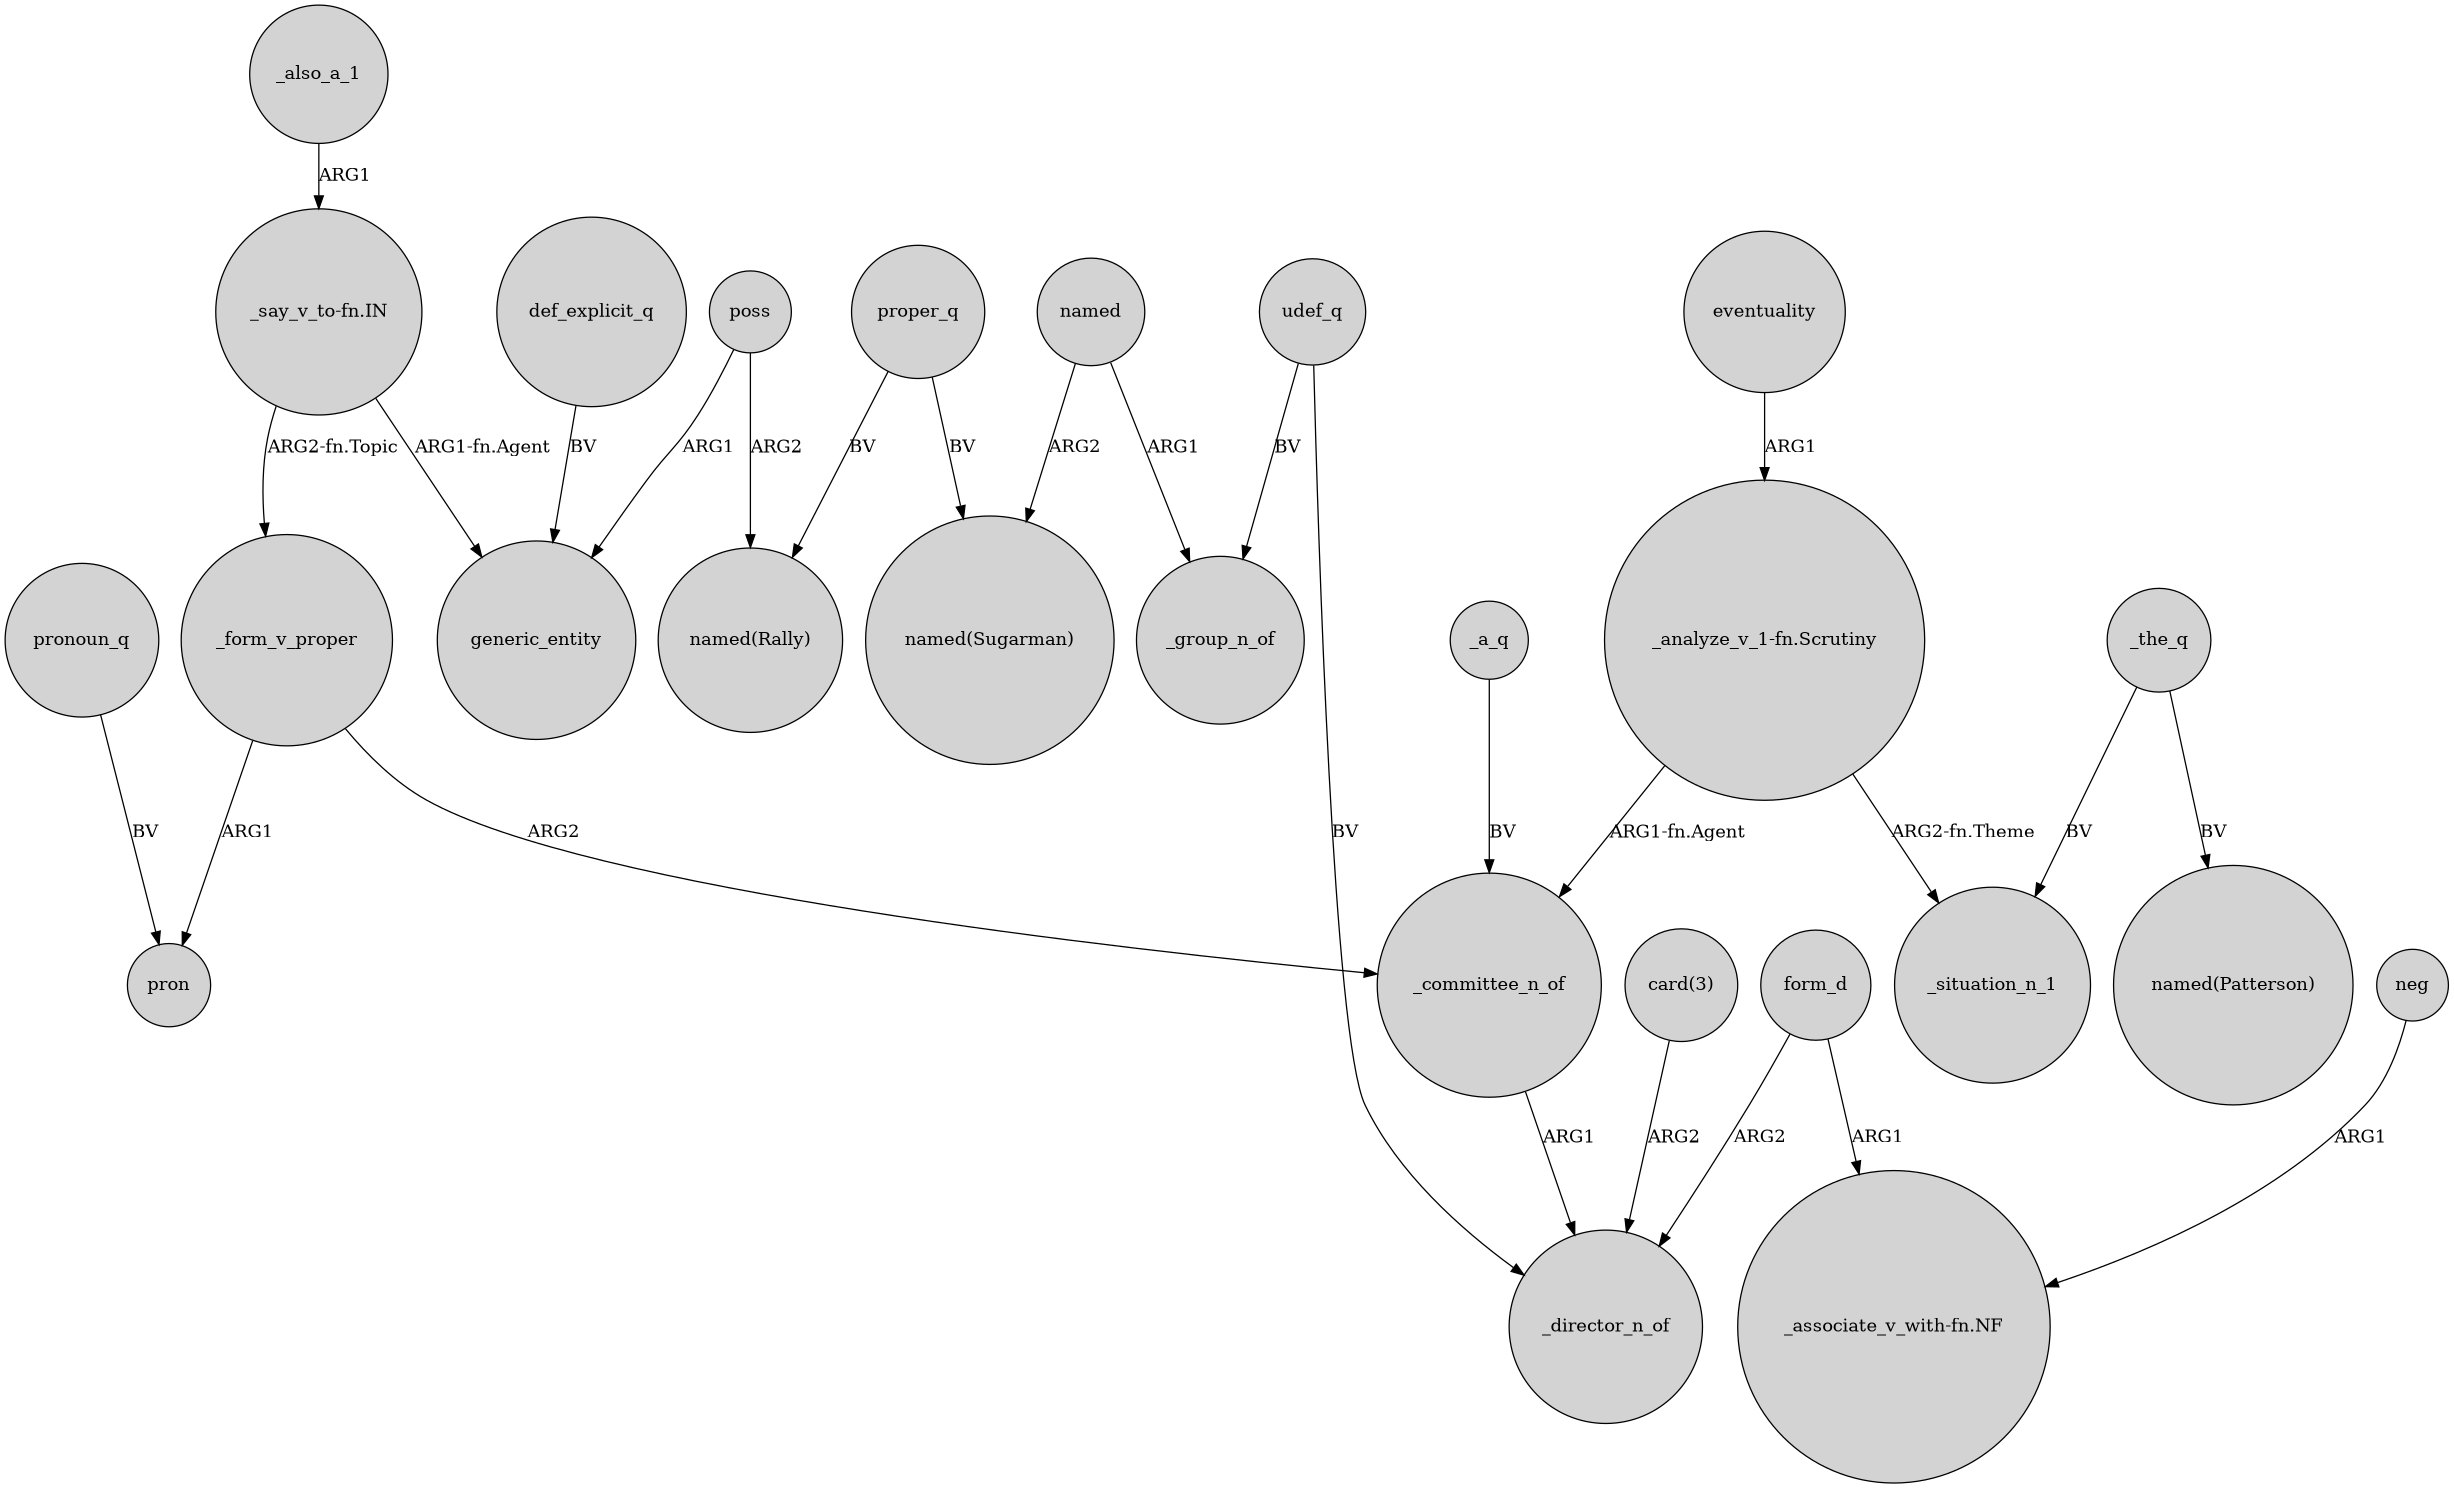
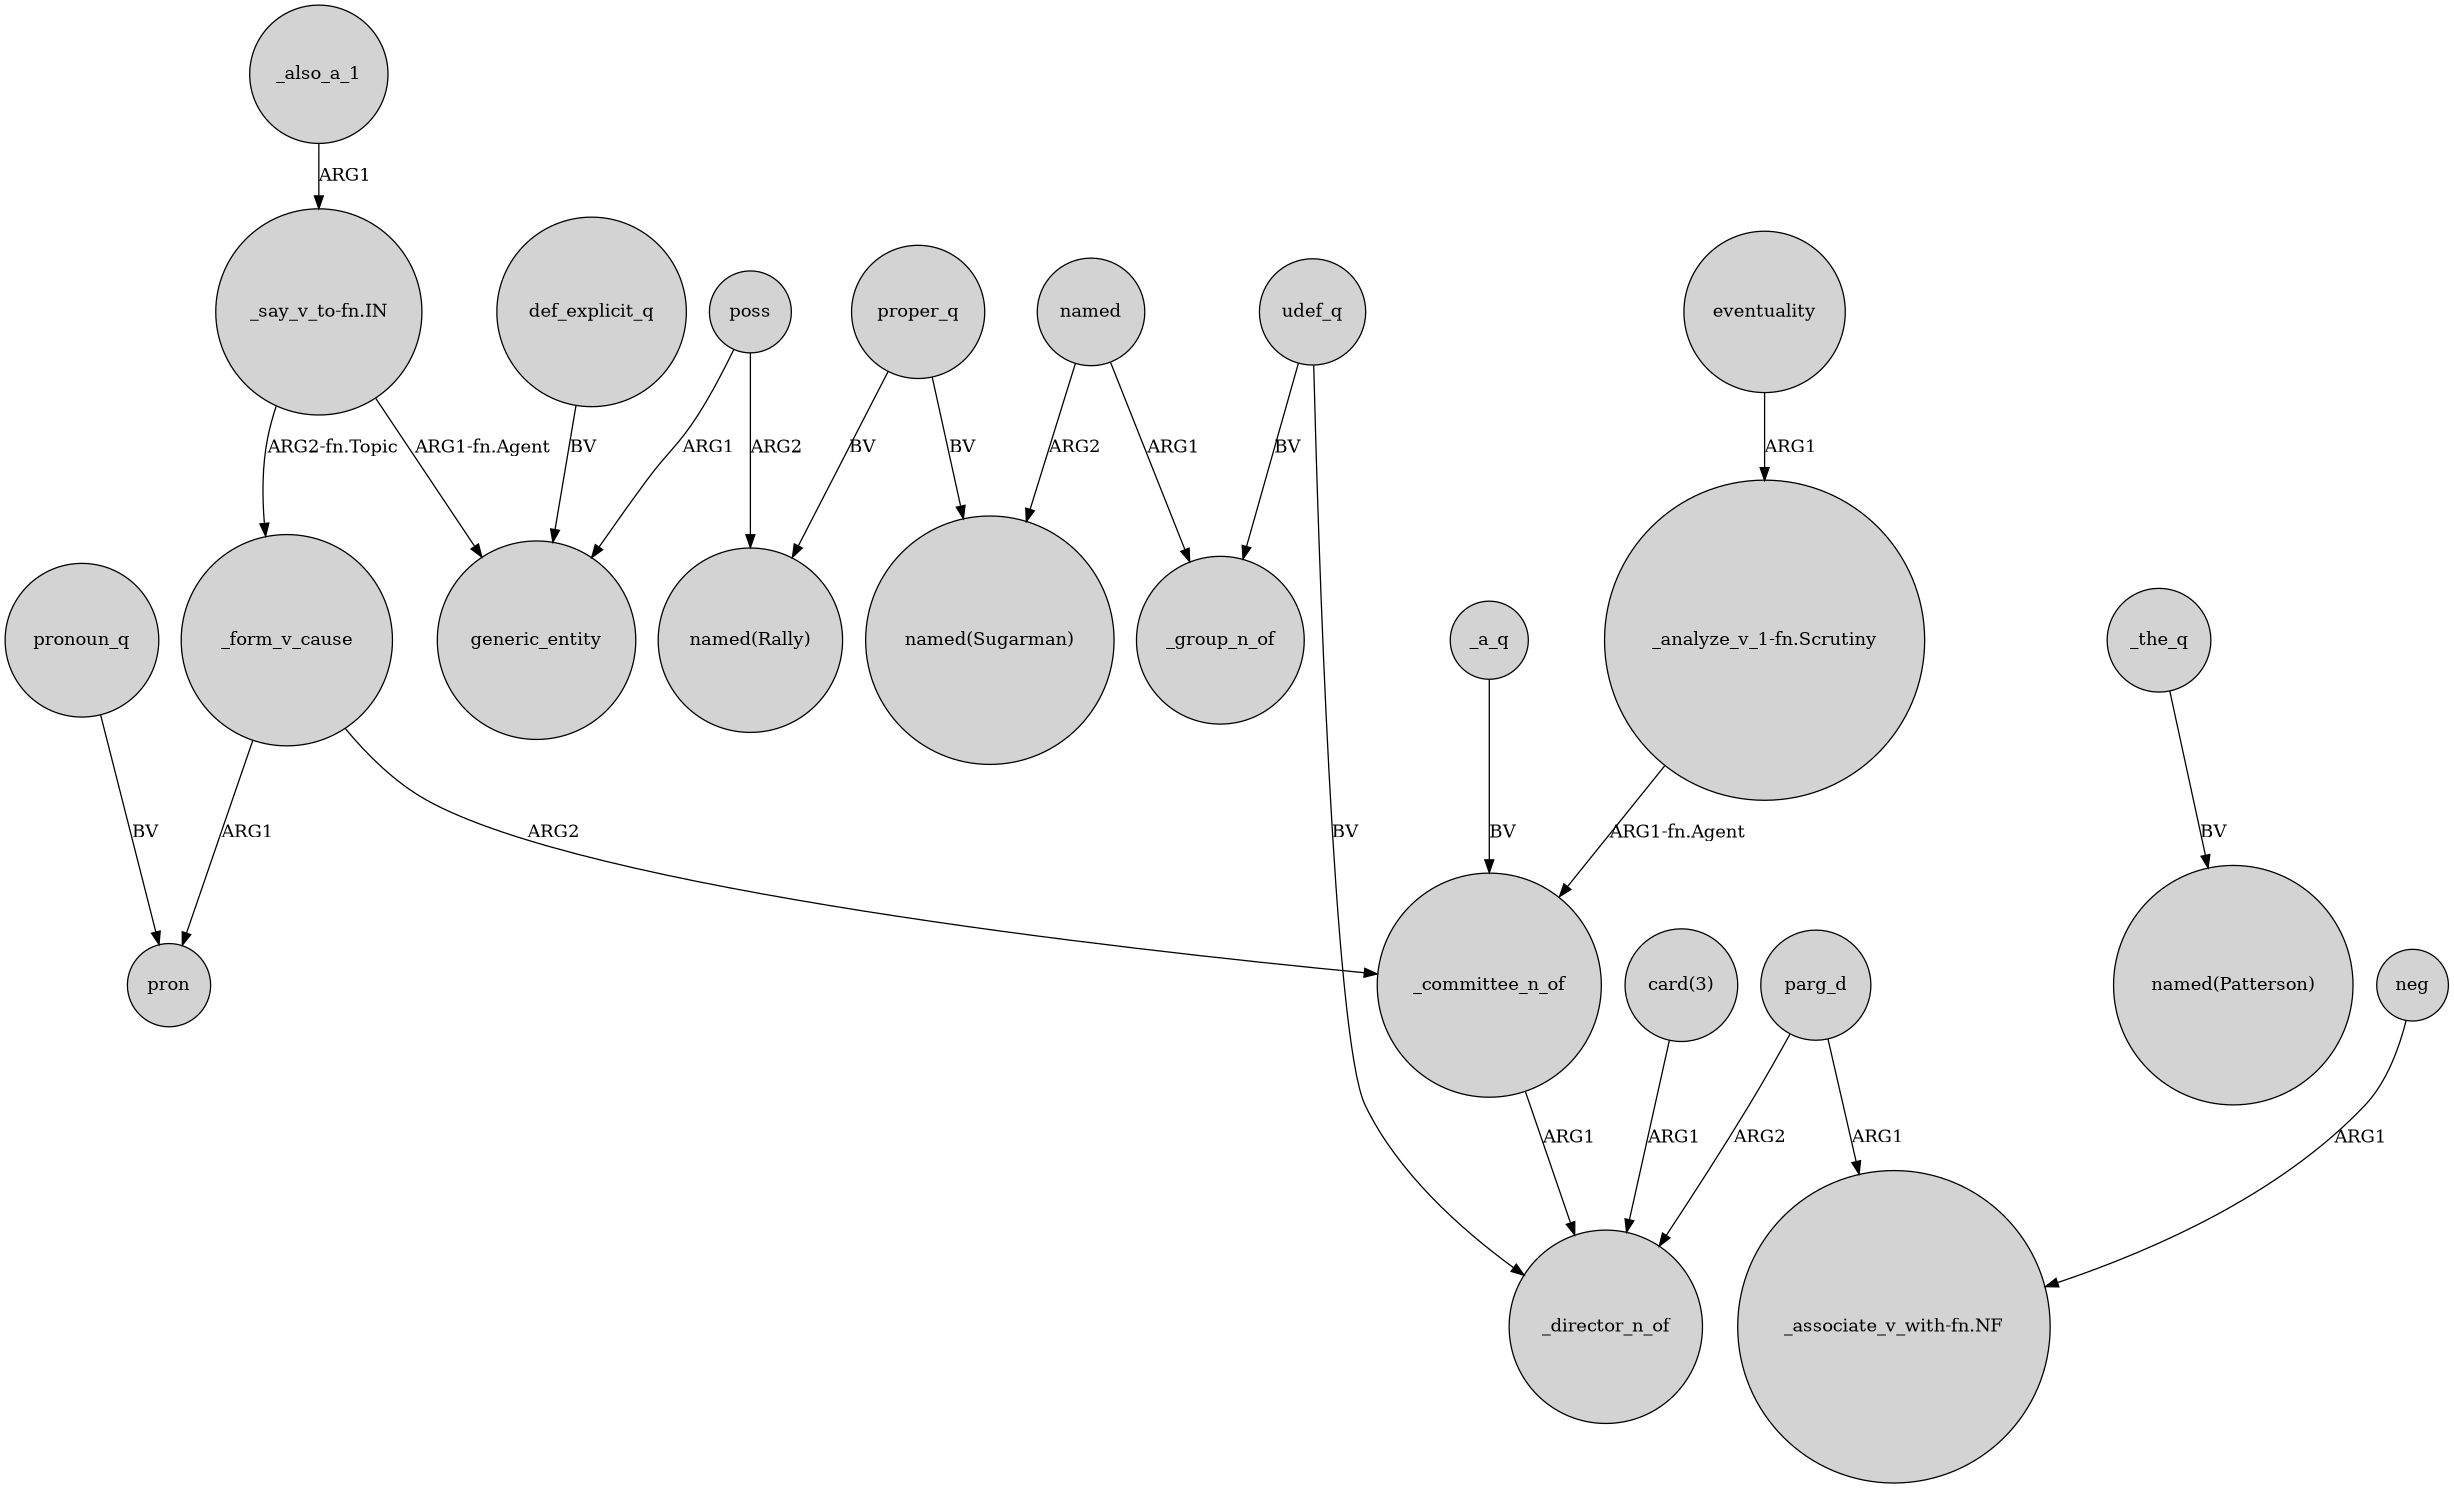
(287, 640) -> (287, 640)
(1816, 985) -> (1816, 985)
(1993, 985) -> none
(1674, 1138) -> (1674, 1138)
